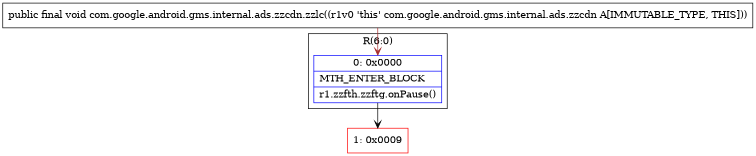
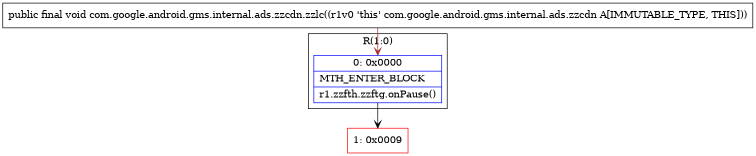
(378, 42) -> (378, 42)
